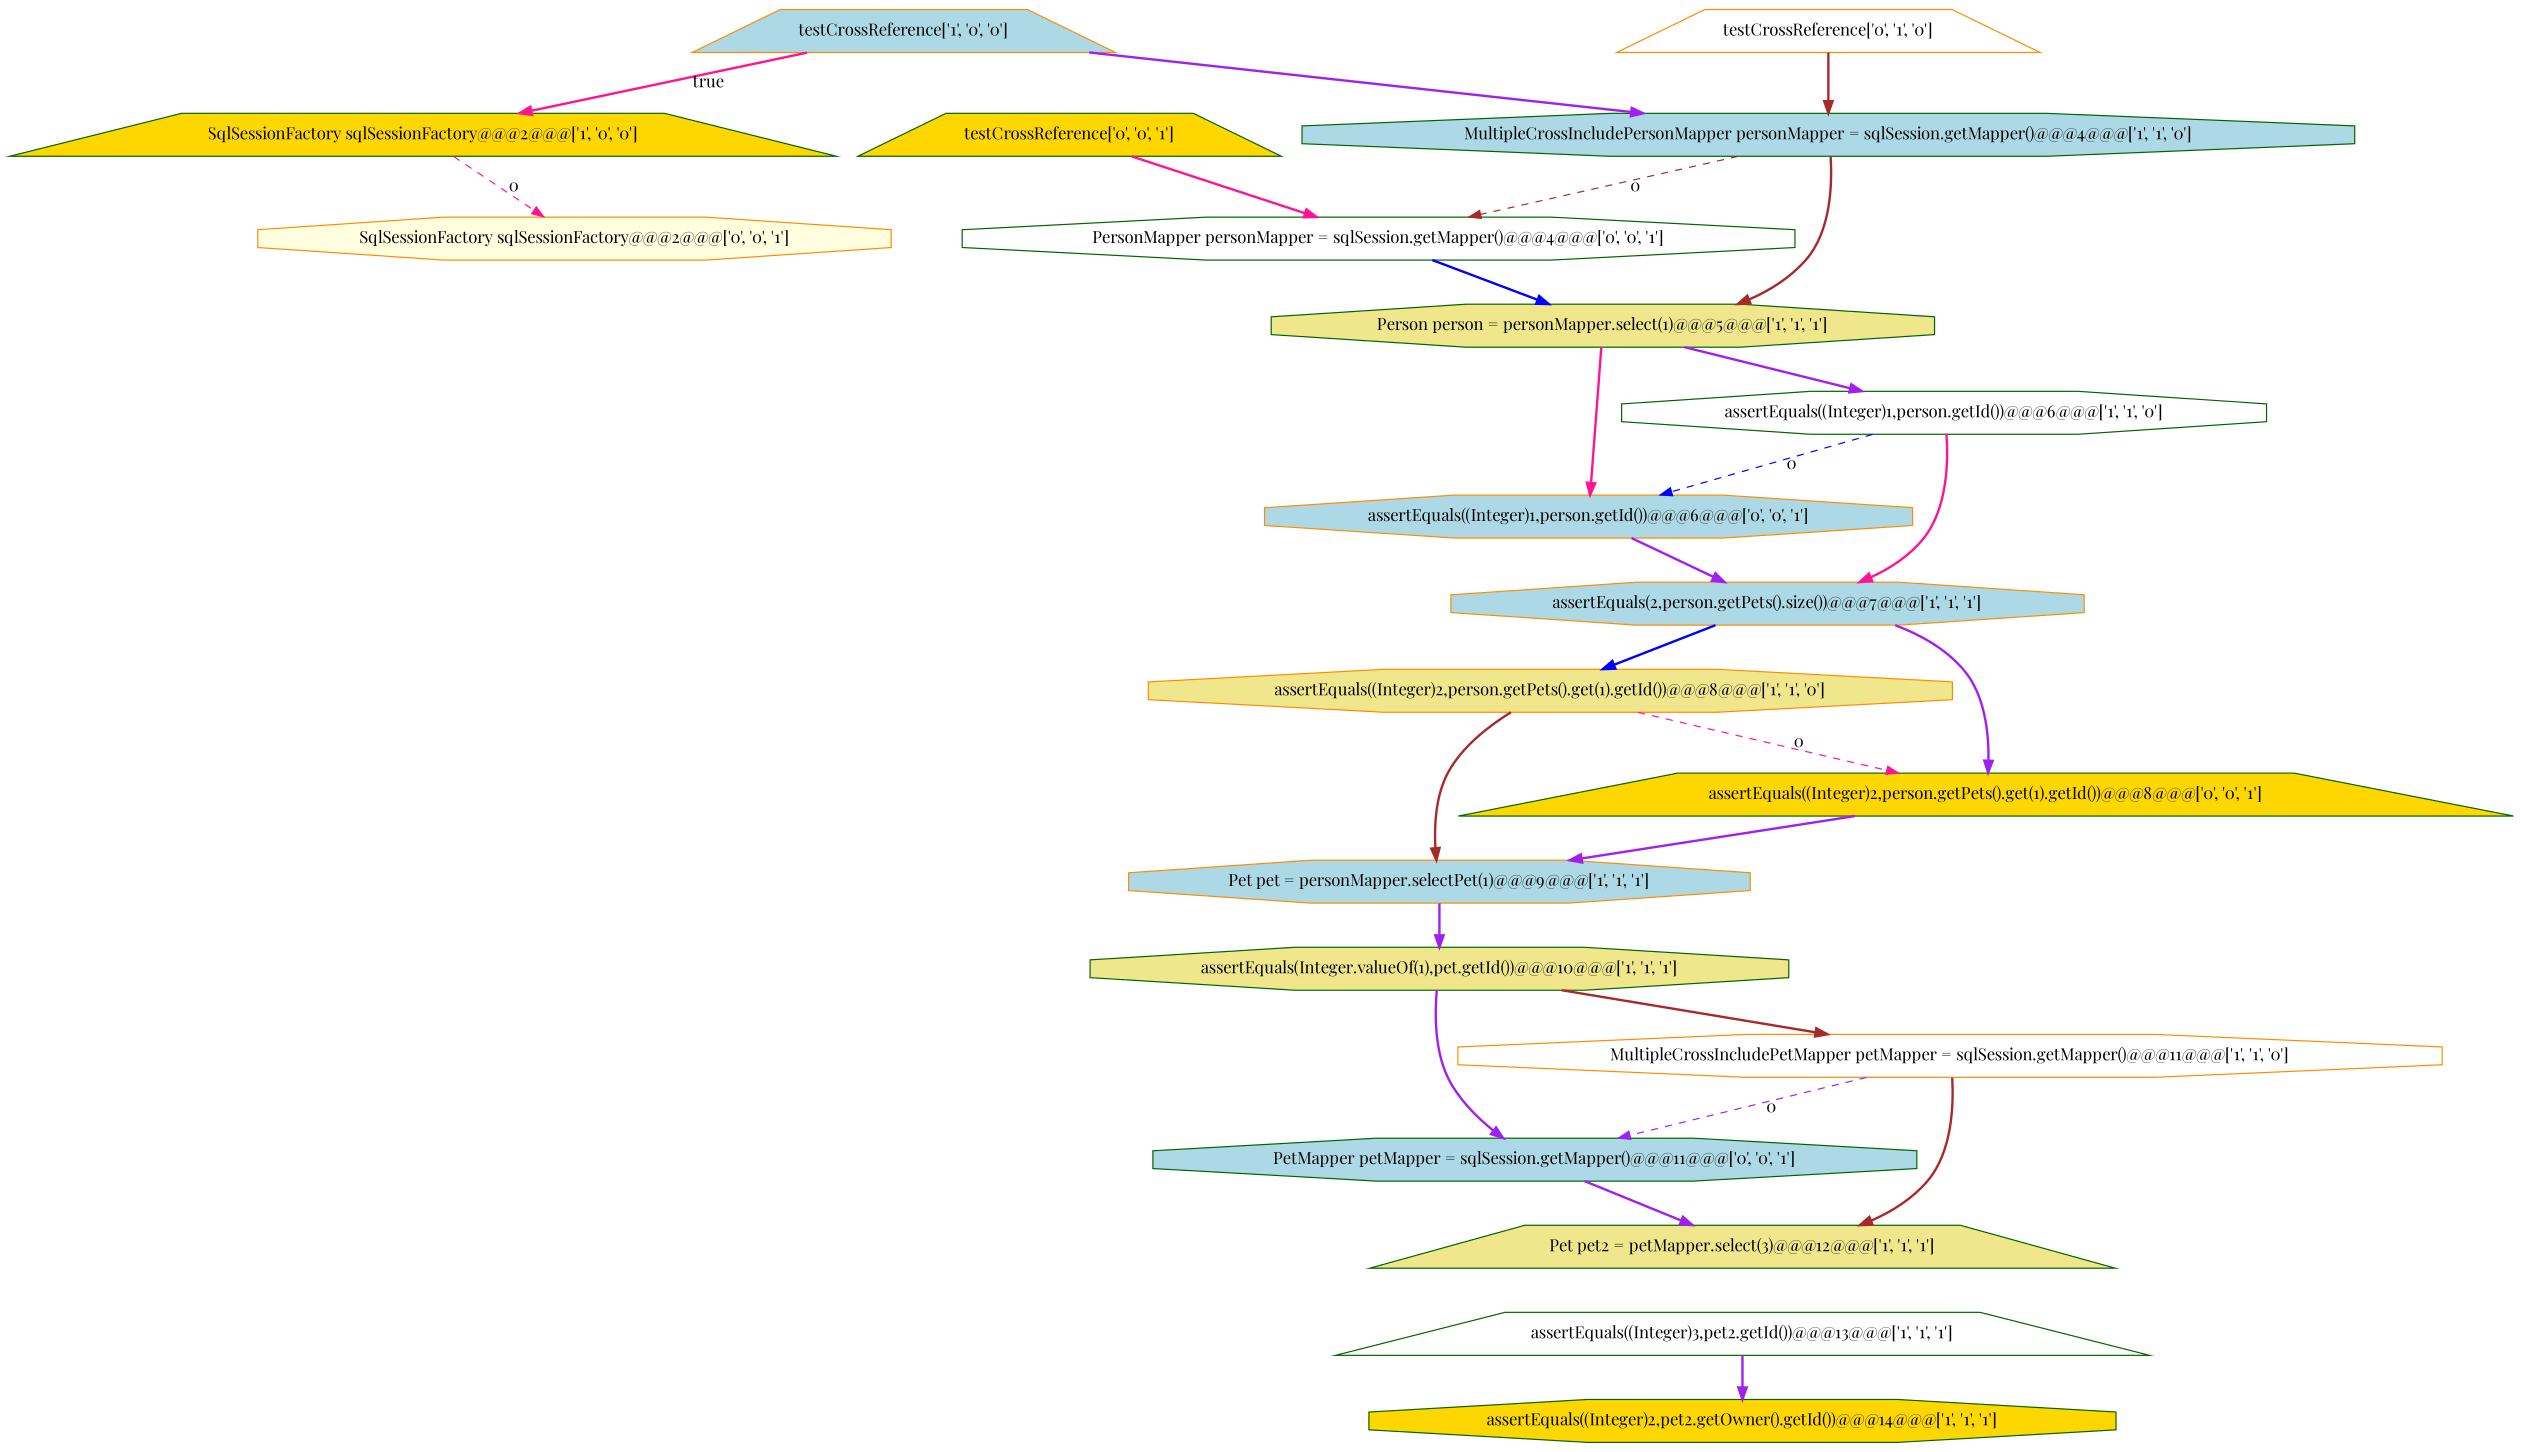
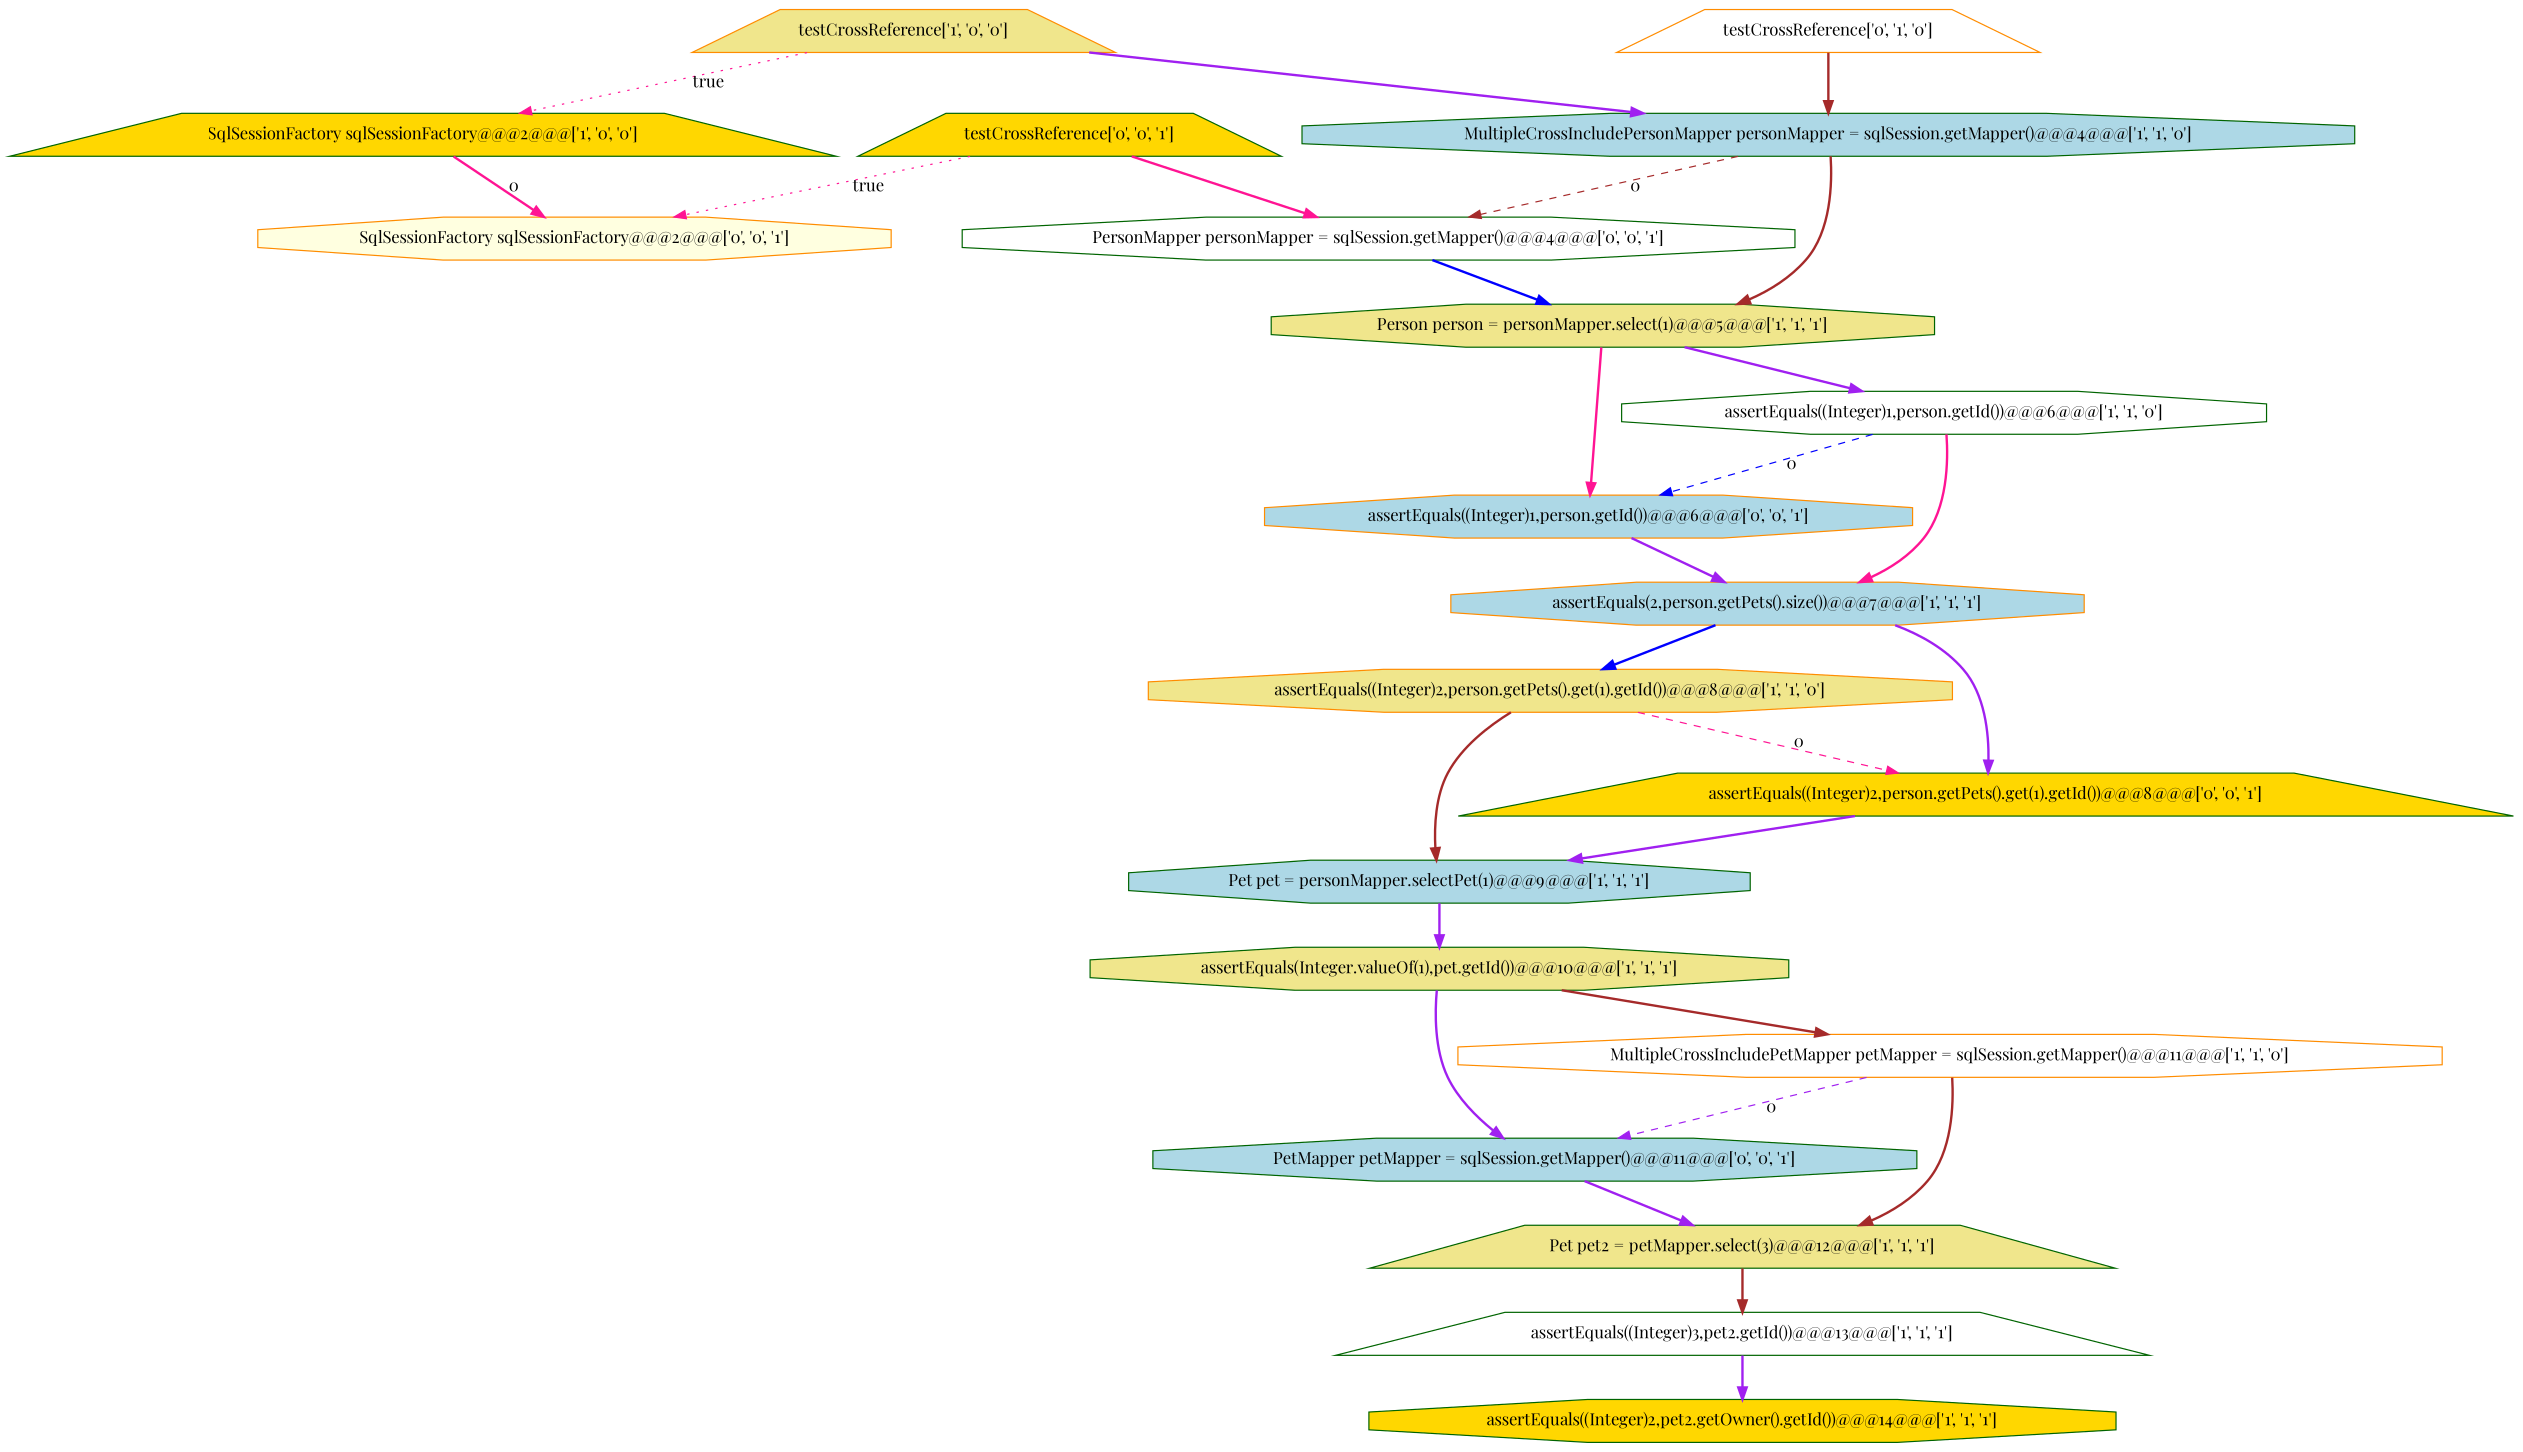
(904, 31) -> (904, 31)
(669, 82) -> (669, 82)
(494, 183) -> (494, 183)
none -> (828, 186)
(1439, 882) -> (1439, 882)
none -> (1742, 1284)
